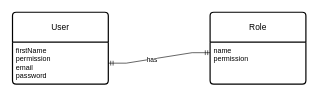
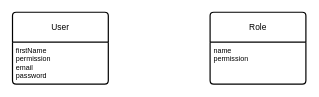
(159, 58) -> none
